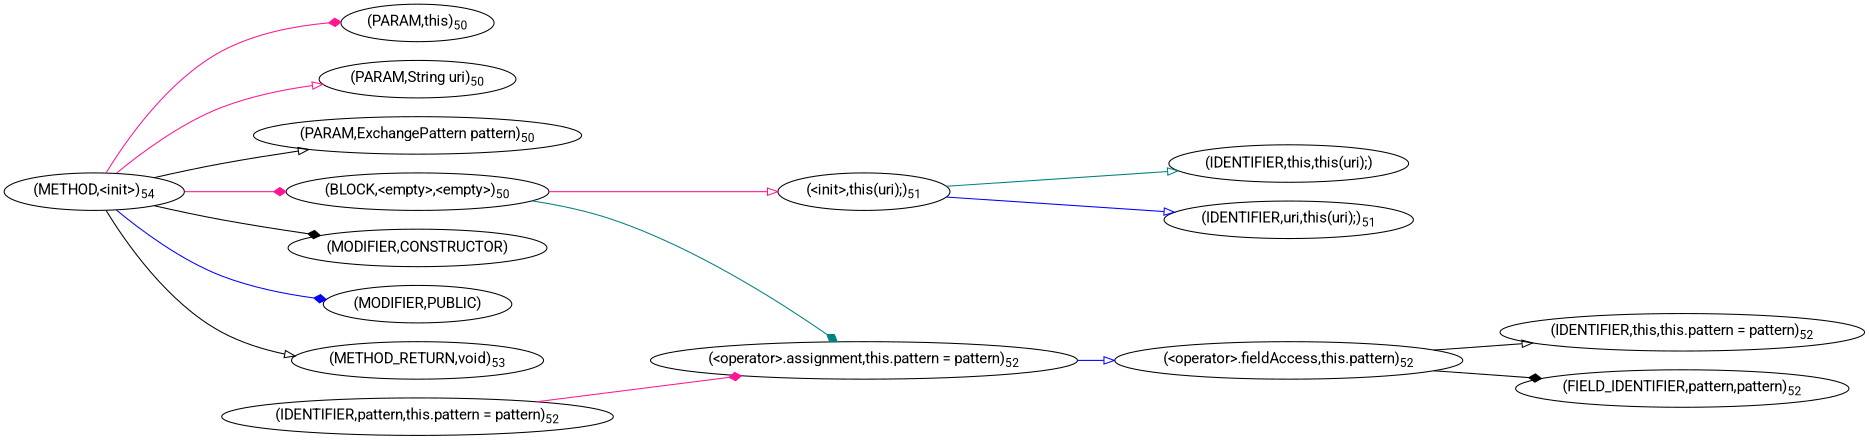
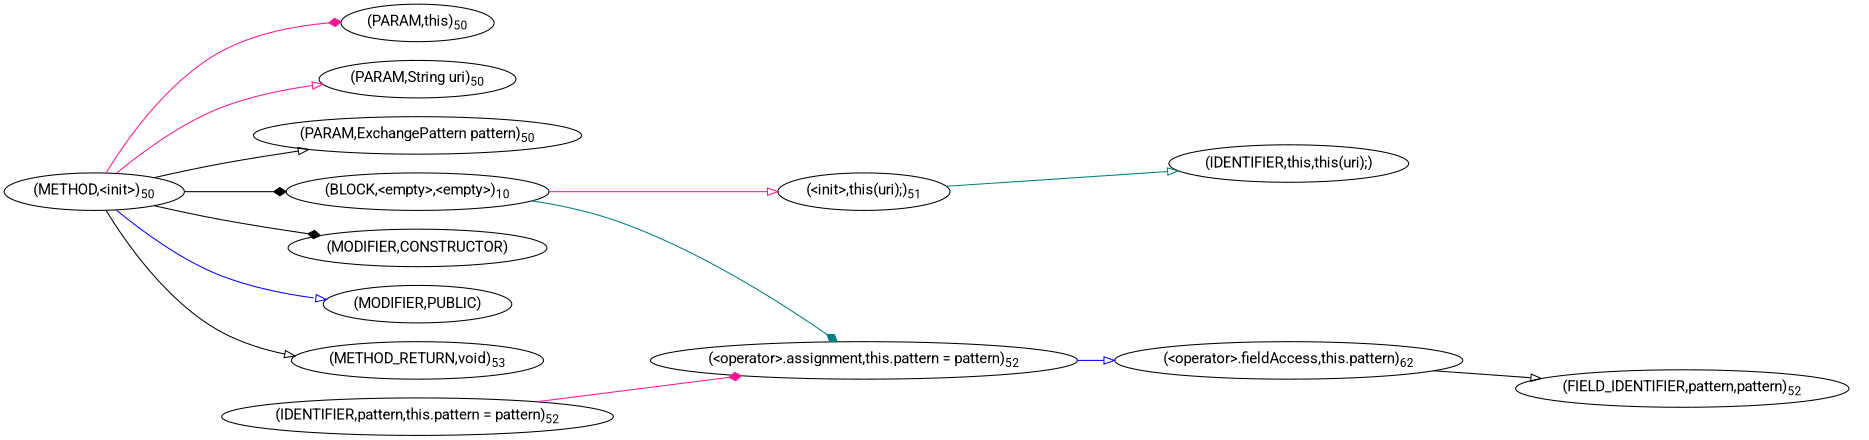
(148, 190) -> (148, 190)
(503, 190) -> (503, 190)
(229, 192) -> (229, 192)
(1289, 220) -> none
(208, 270) -> (208, 270)
(1682, 332) -> none
(1407, 359) -> (1407, 359)
(1482, 374) -> (1482, 374)
